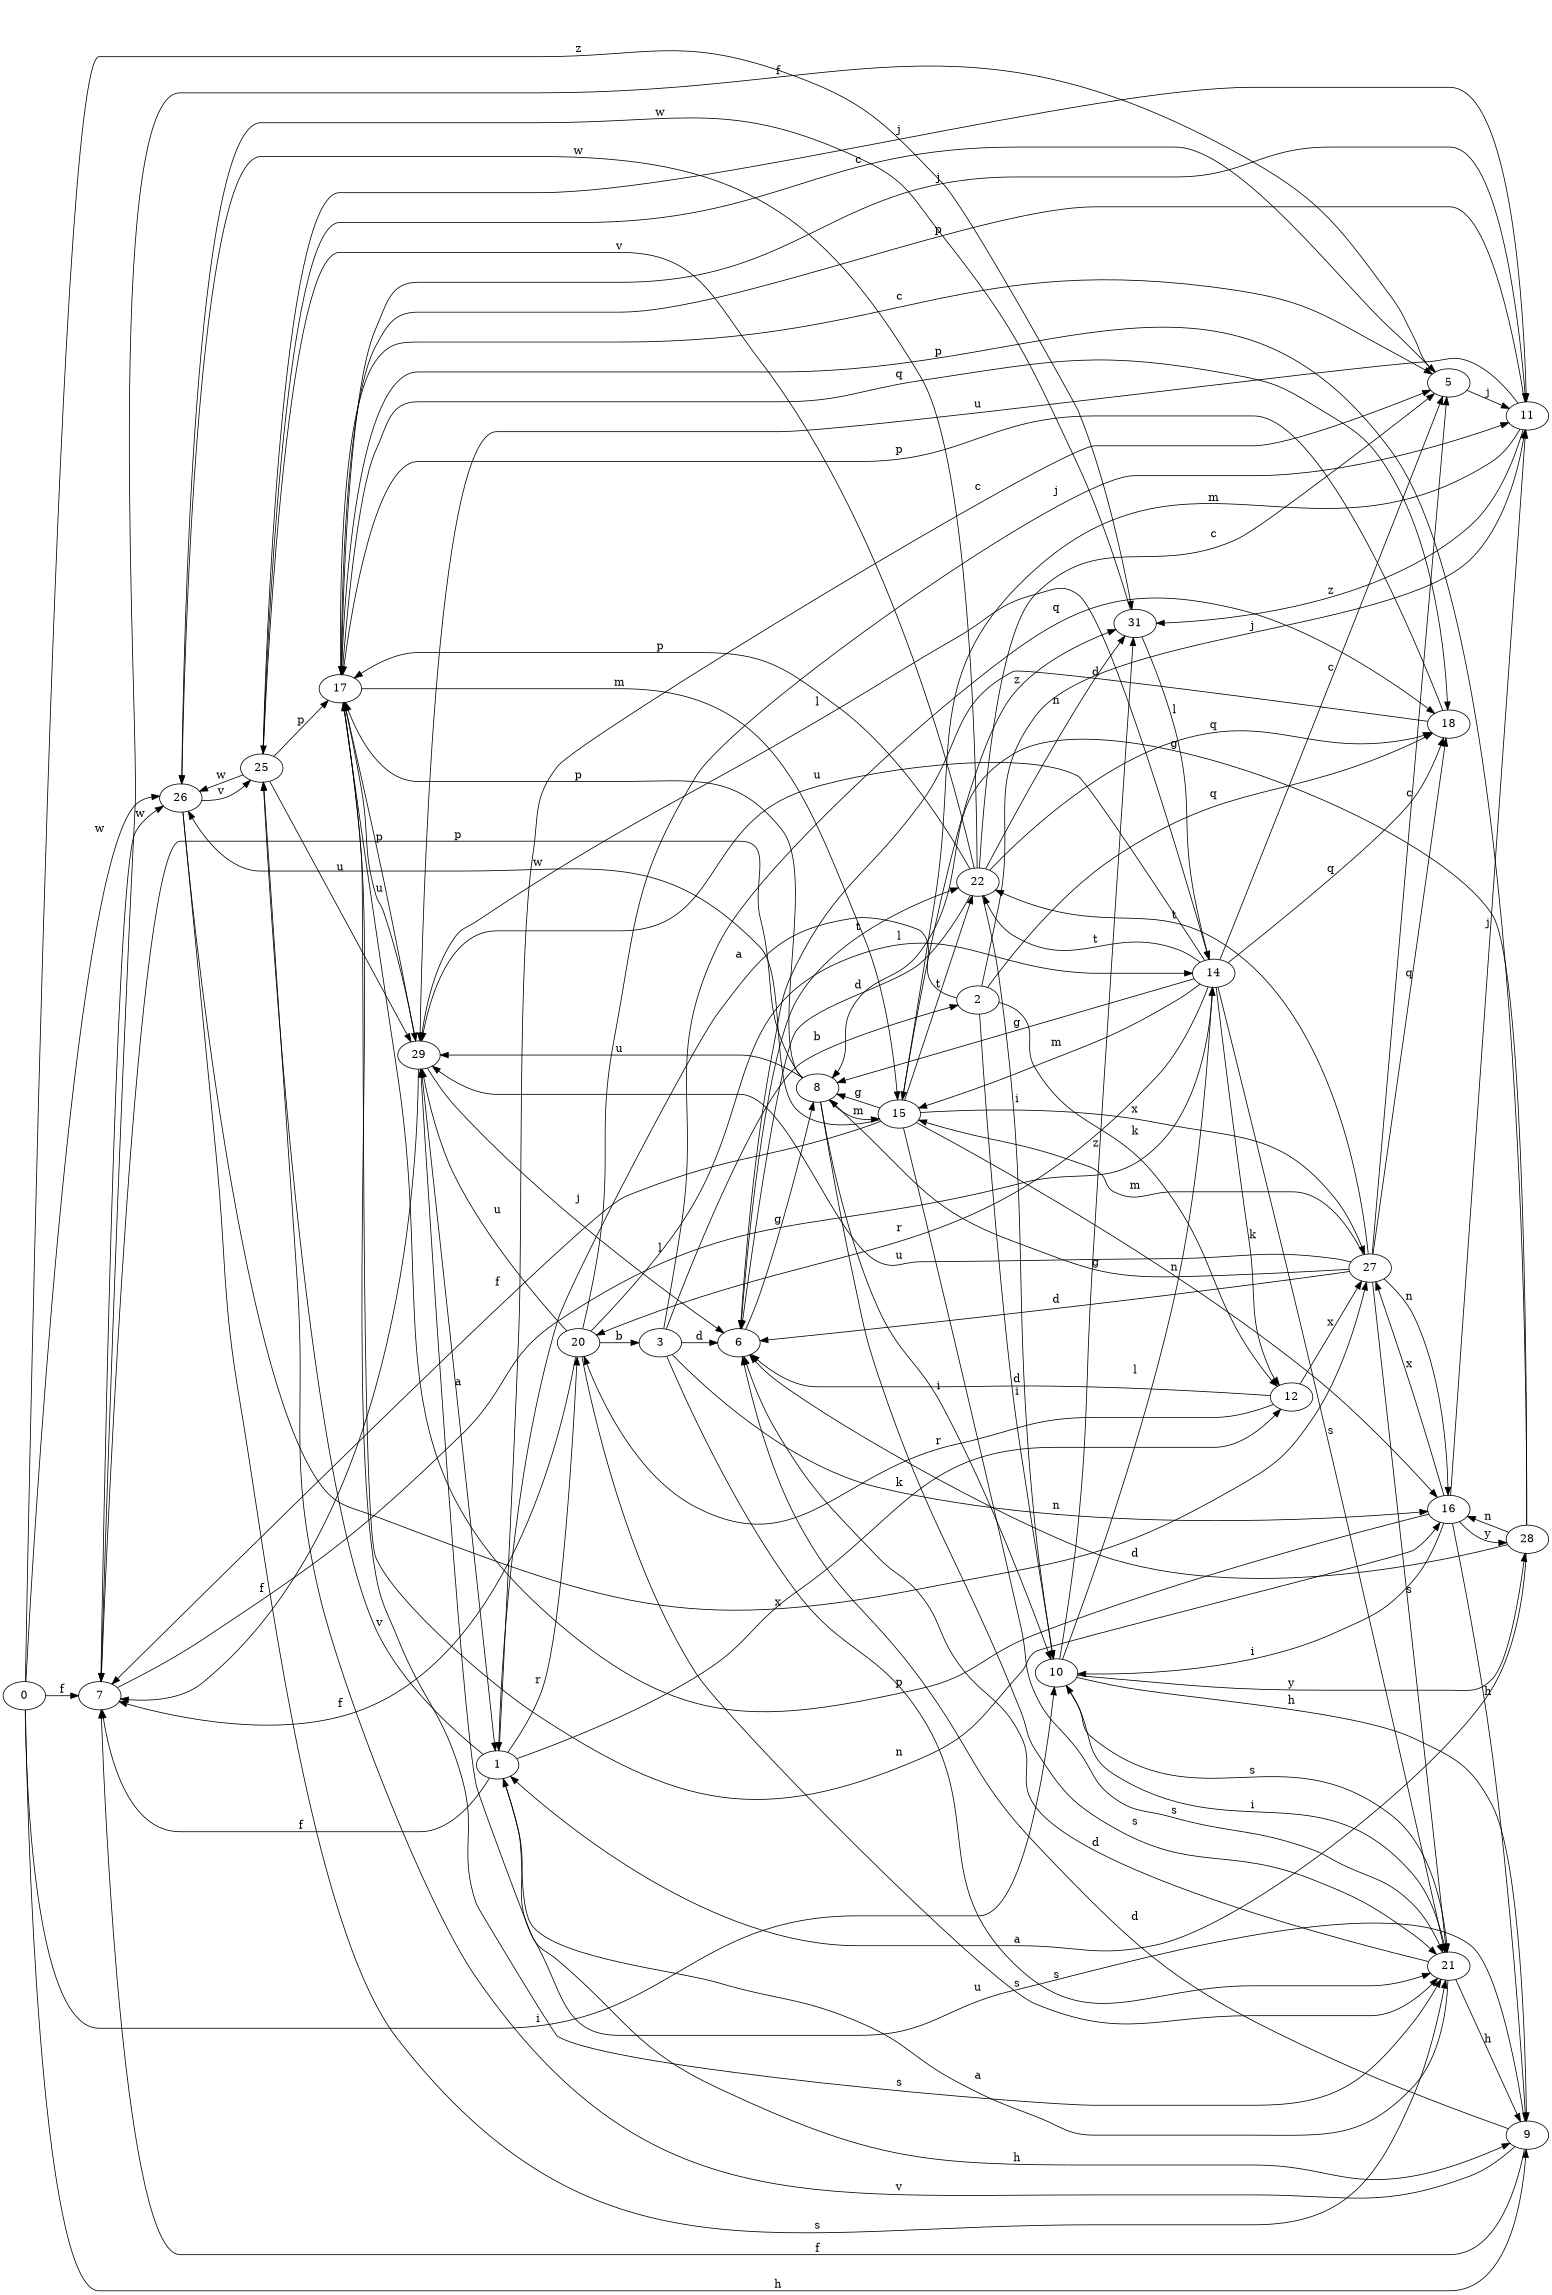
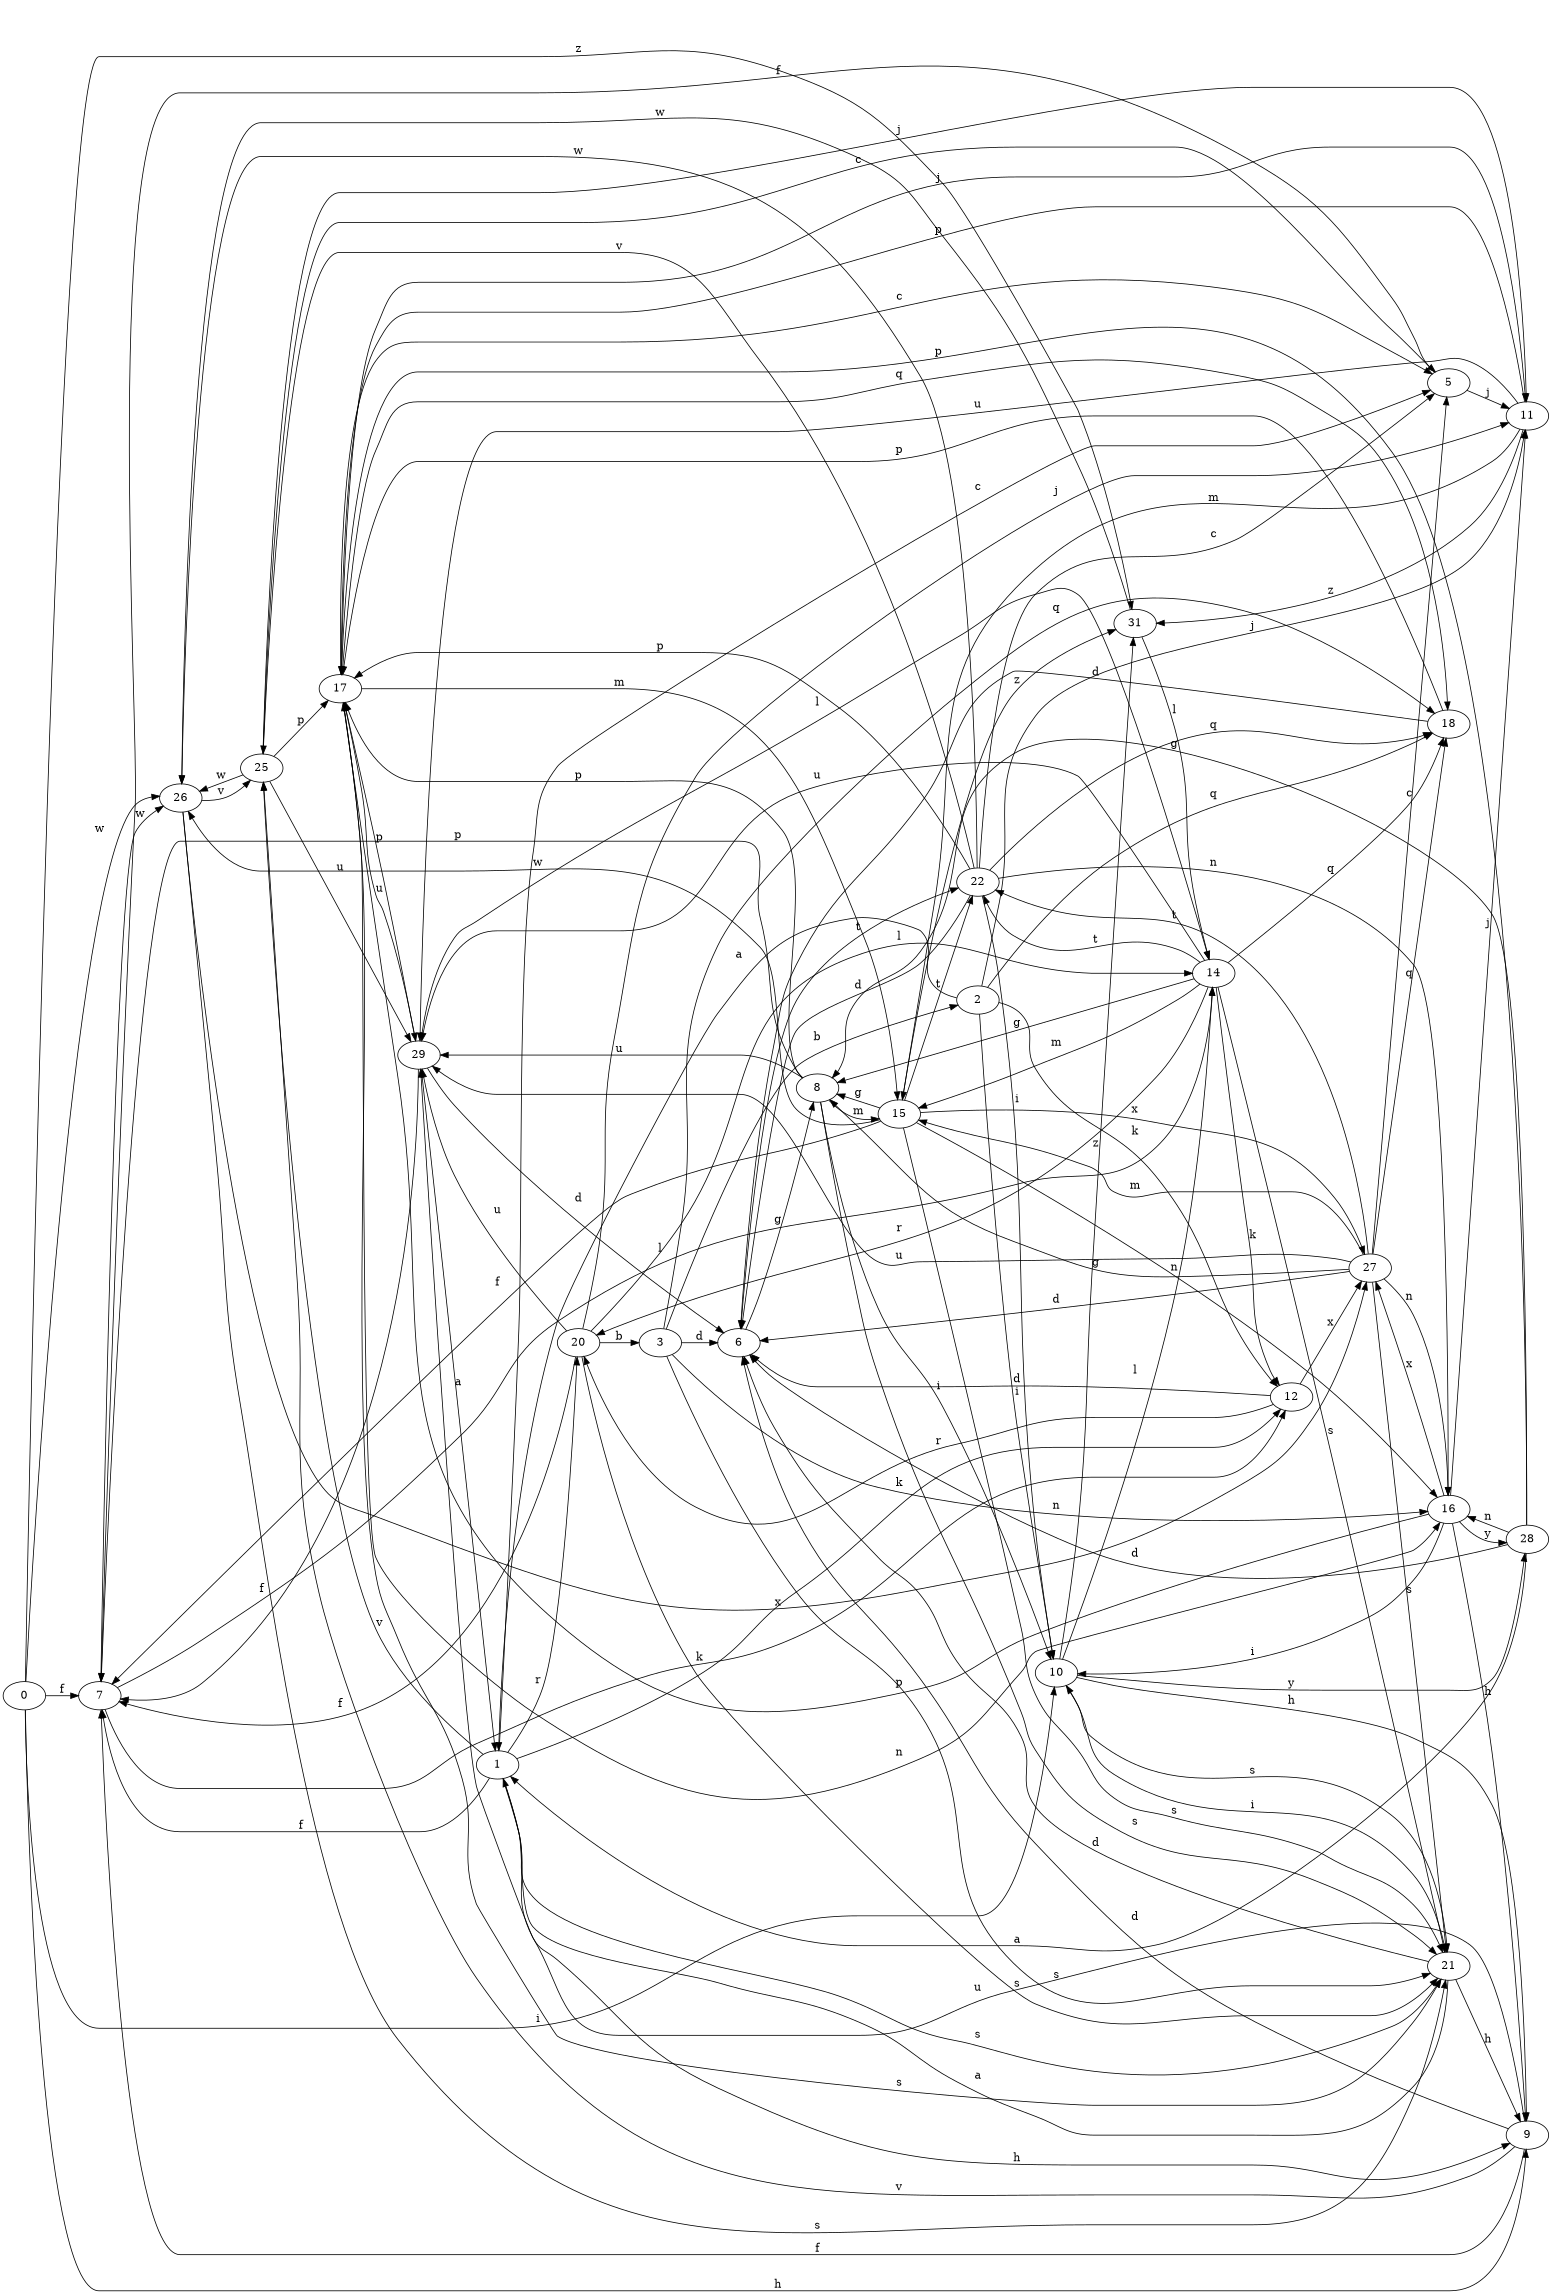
(1330, 682) -> none
(1049, 753) -> (1426, 1005)
(579, 1199) -> (579, 1199)
none -> (700, 1664)
none -> (924, 2032)
